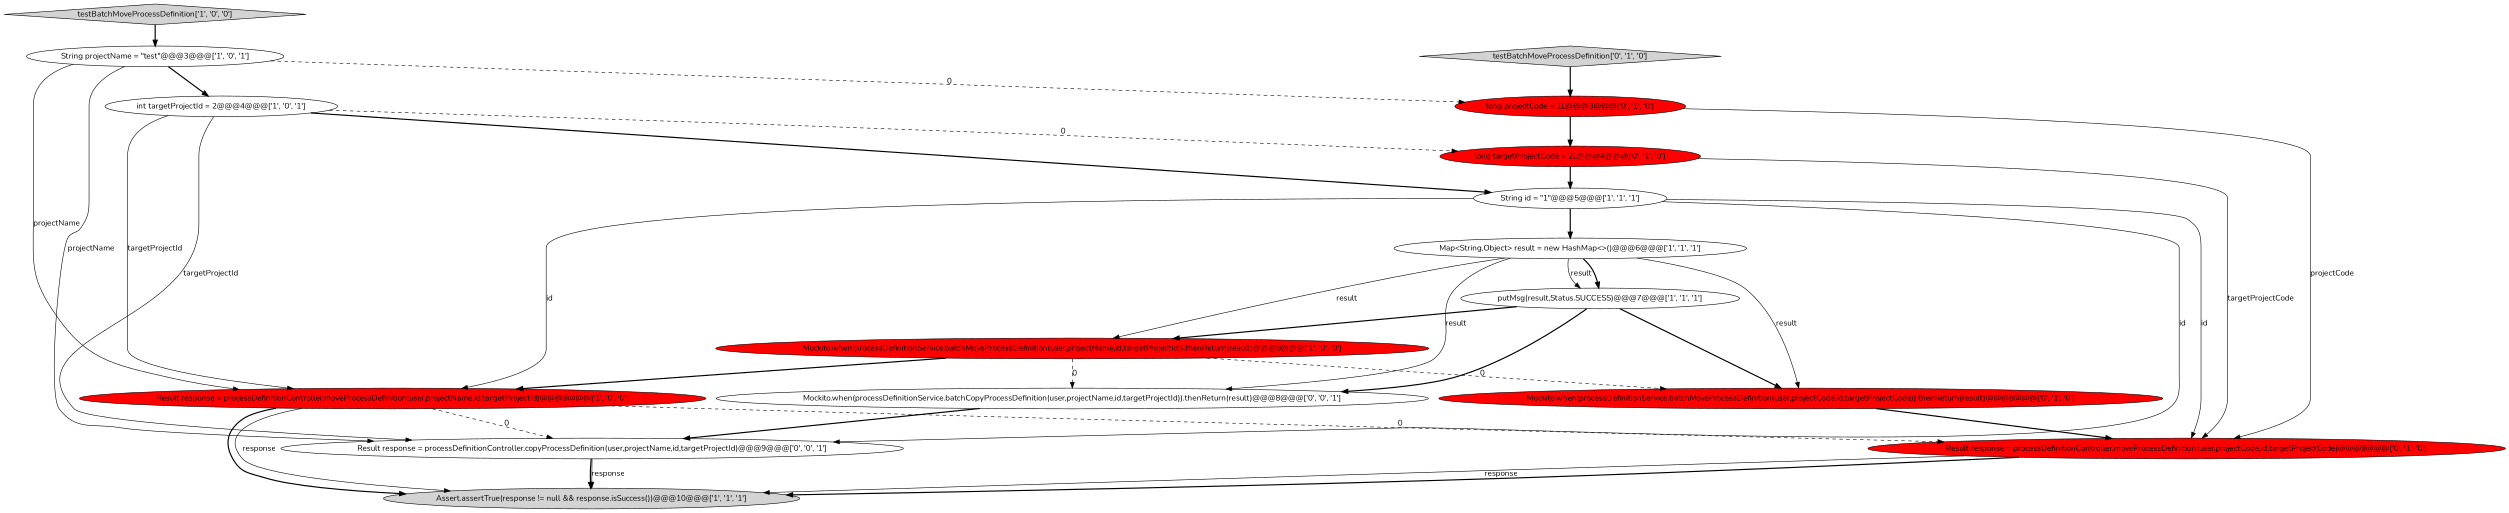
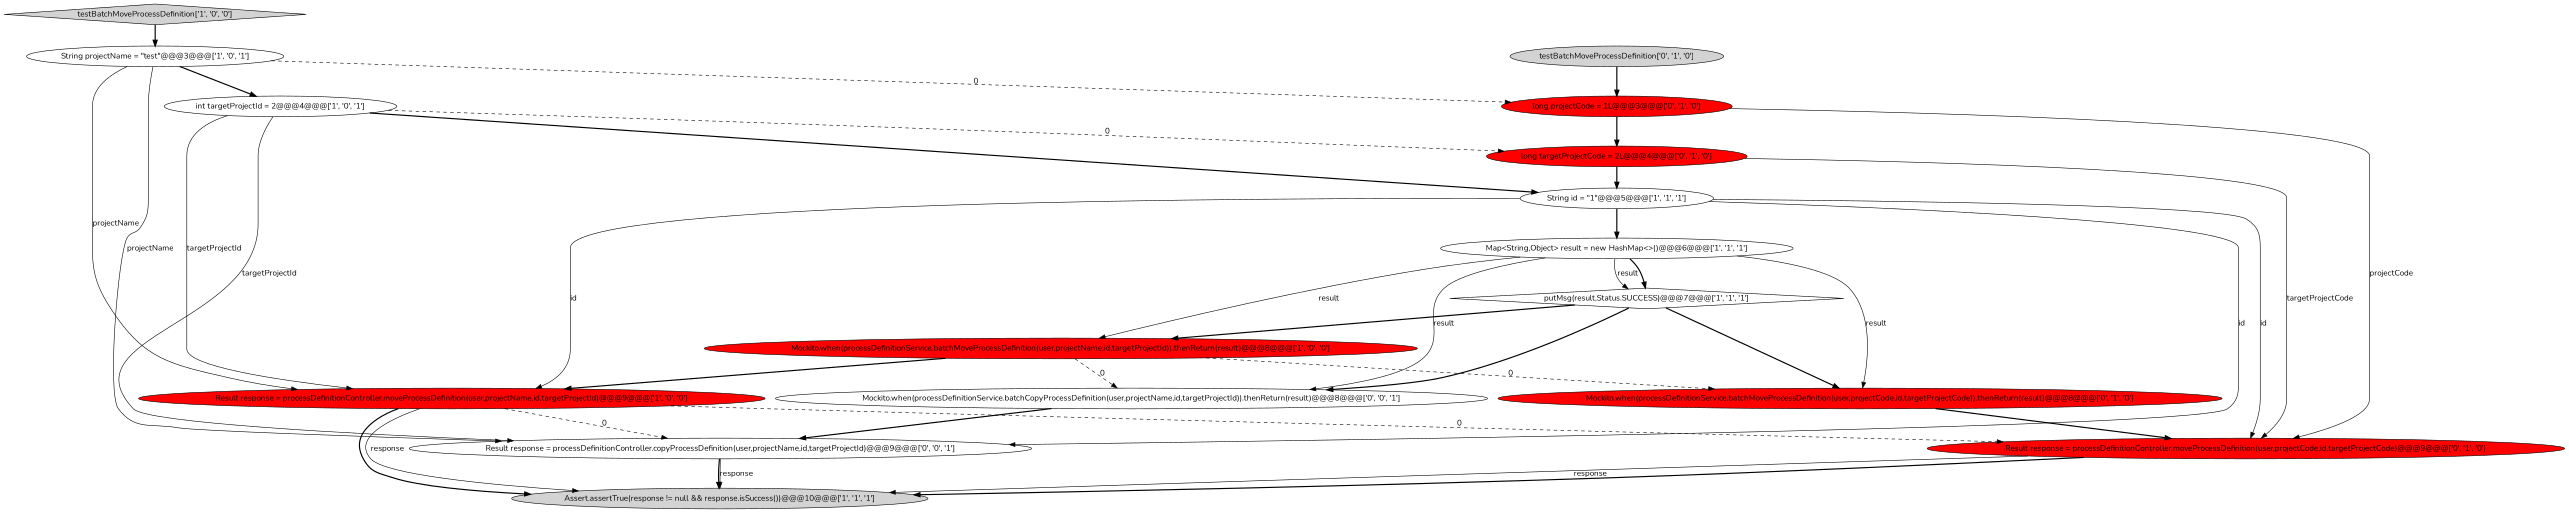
(1570, 56) -> (1617, 56)
(1600, 298) -> (1647, 298)
